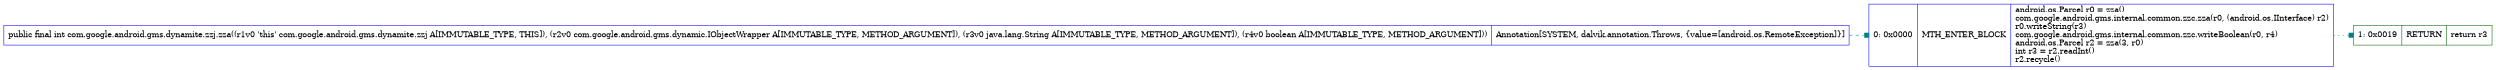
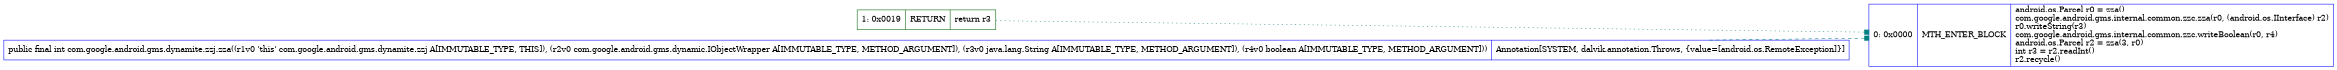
(2341, 35) -> (1430, 26)
